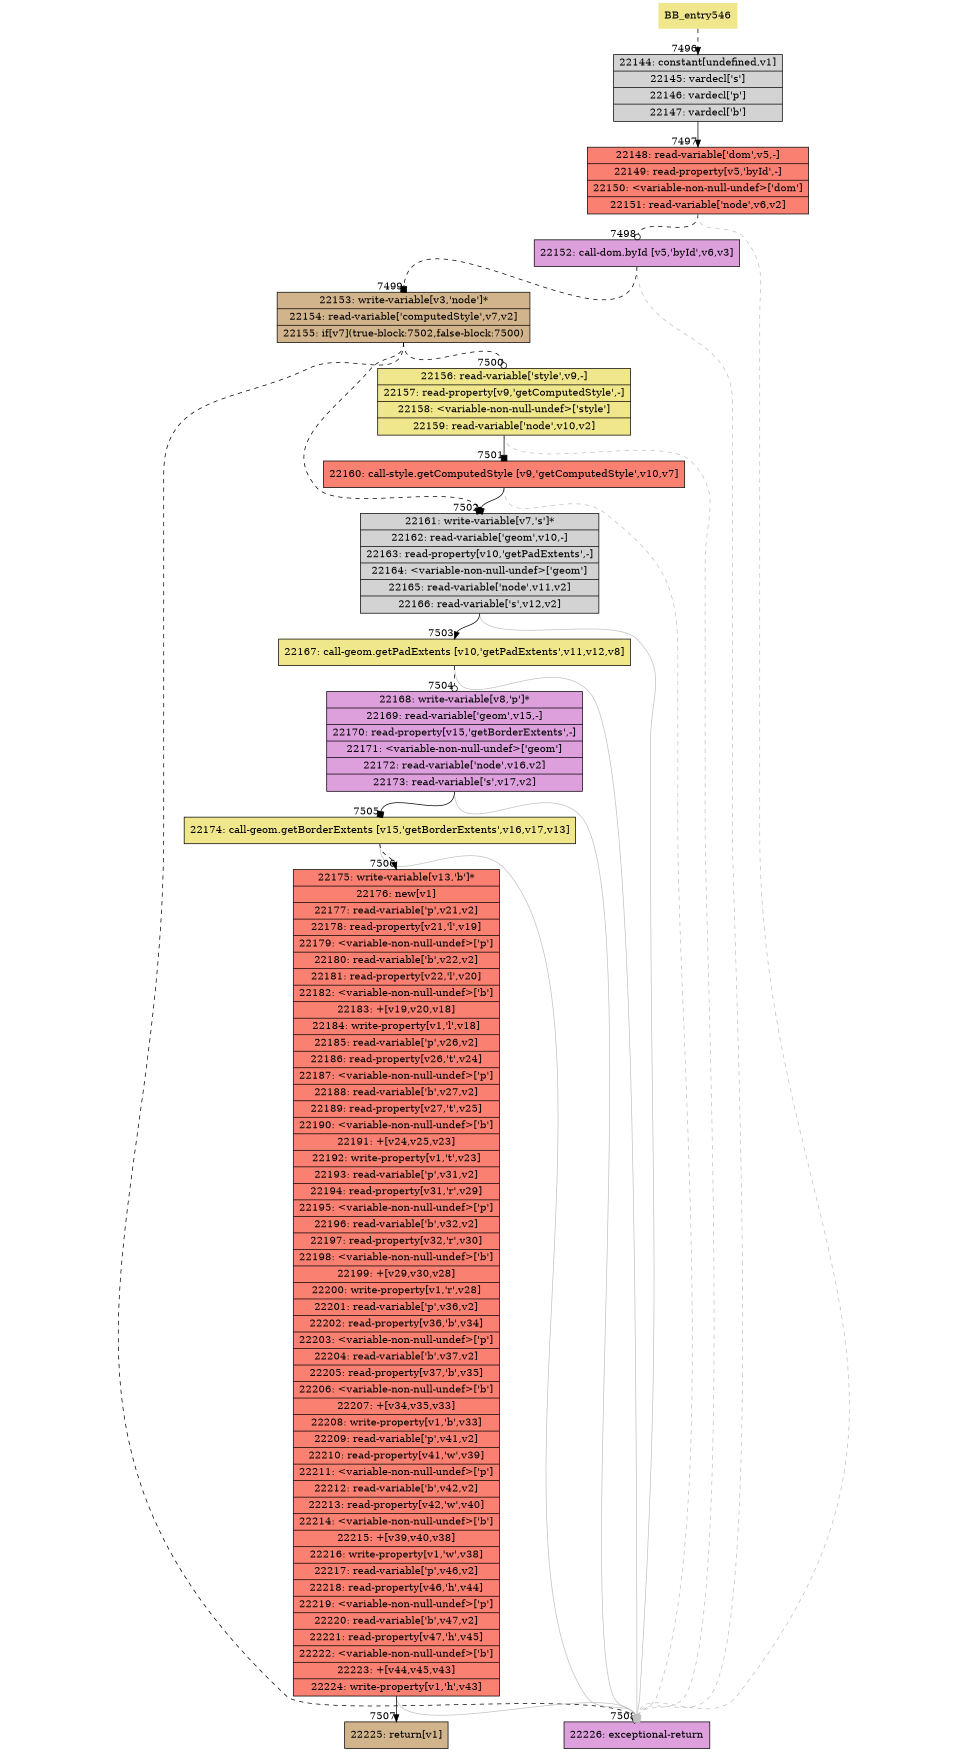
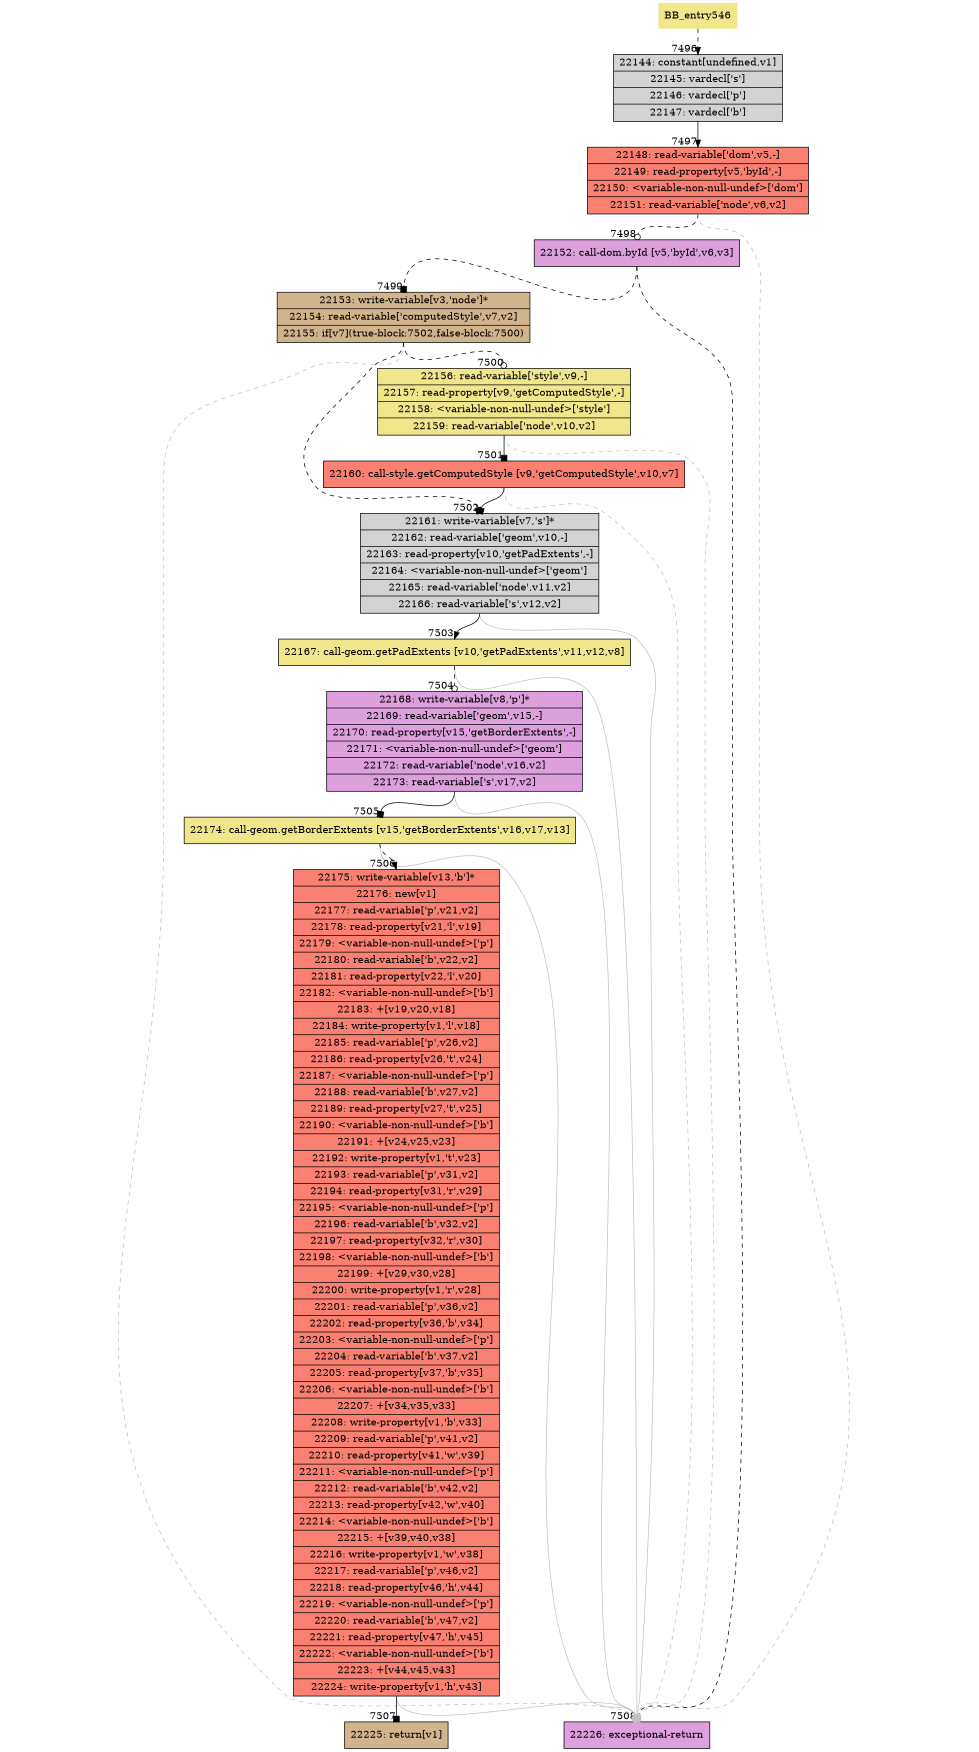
(737, 1003) -> (737, 1003)
(138, 1132) -> (138, 1132)
(396, 1705) -> (396, 1705)
